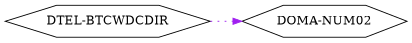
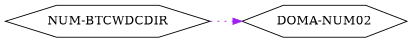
(108, 21) -> (108, 21)
